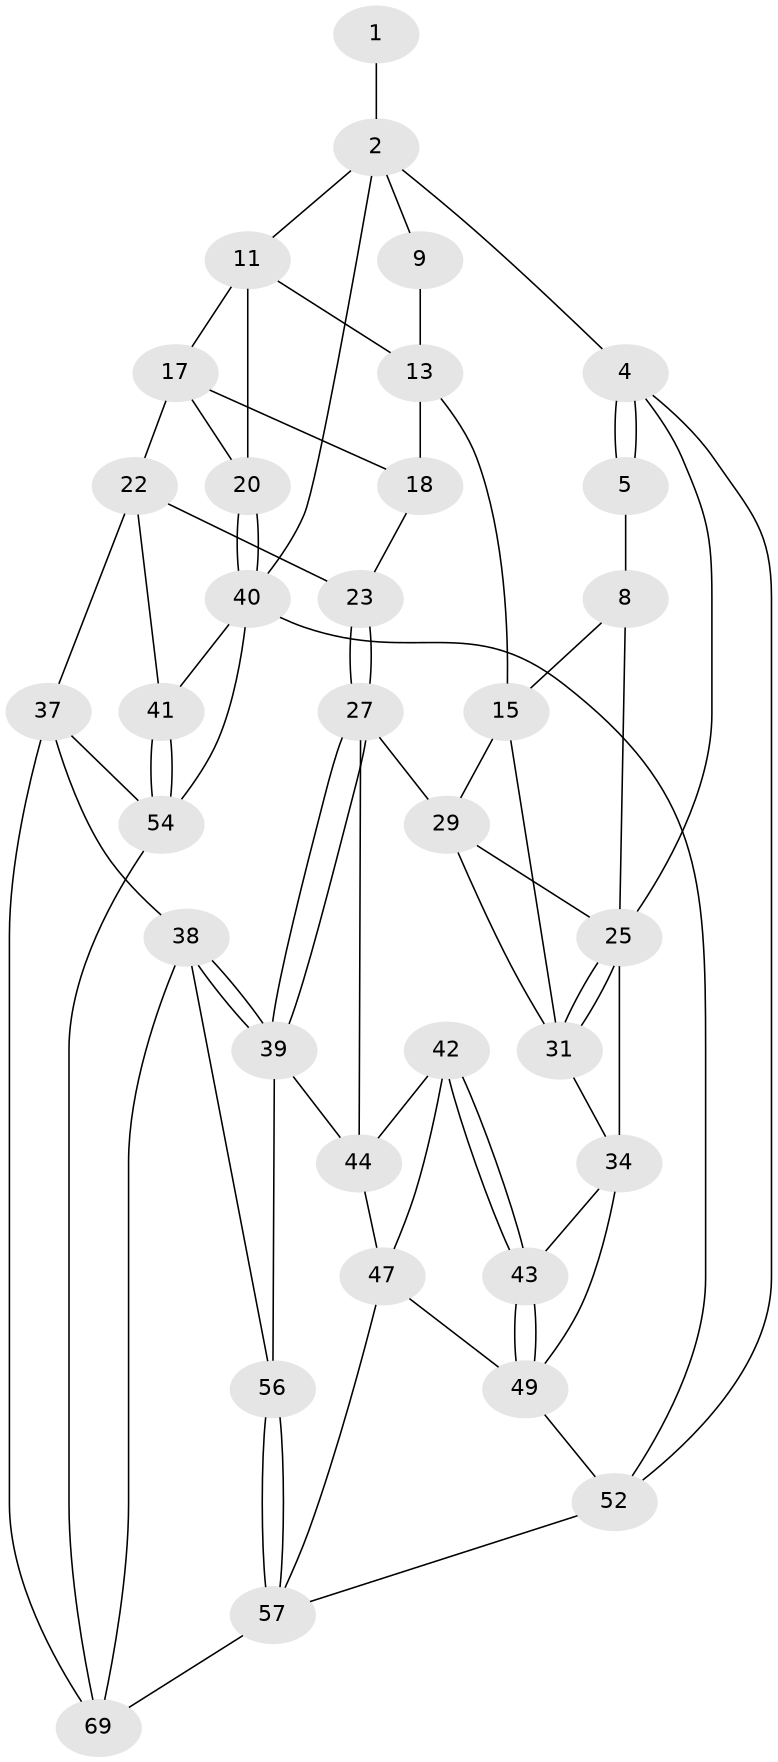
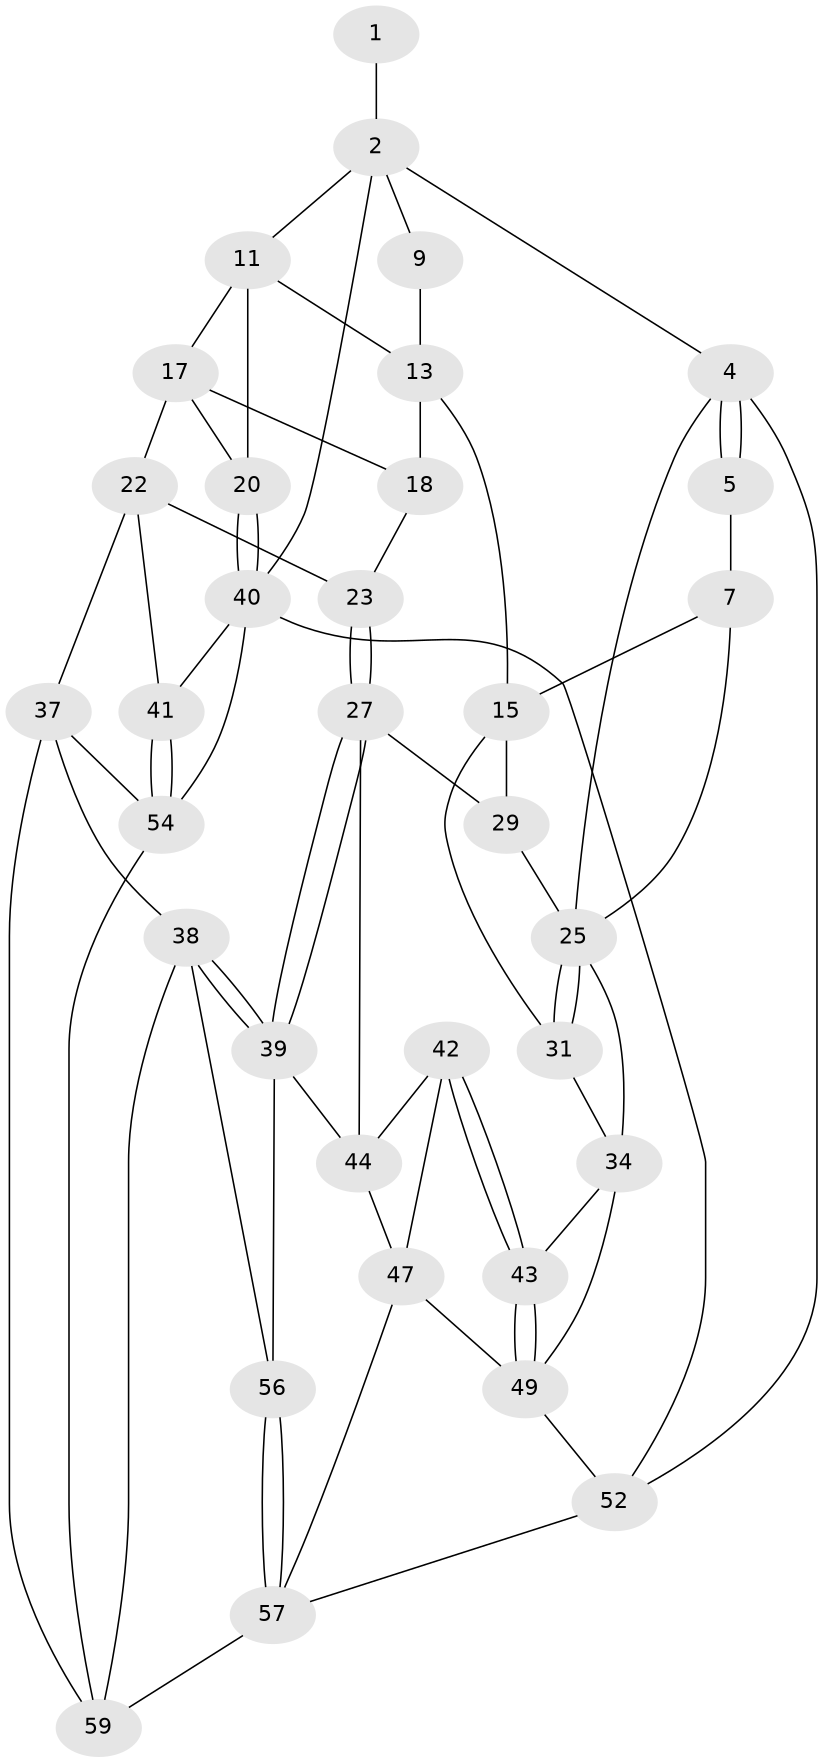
(626, 599) -> (731, 599)
(498, 940) -> none
(99, 1728) -> (99, 1728)
